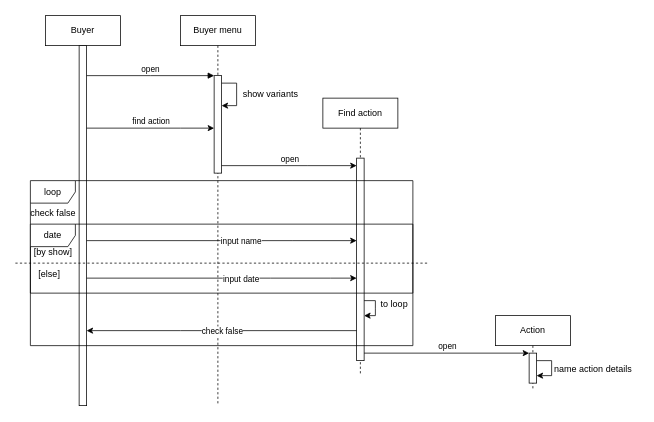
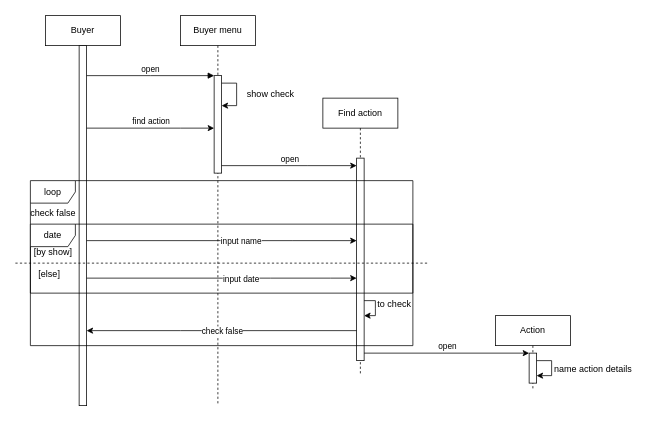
(271, 94) -> (271, 94)
(395, 304) -> (395, 304)
